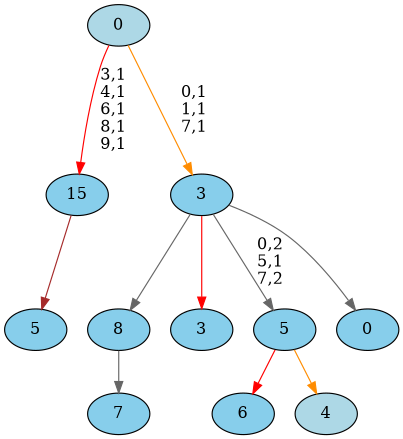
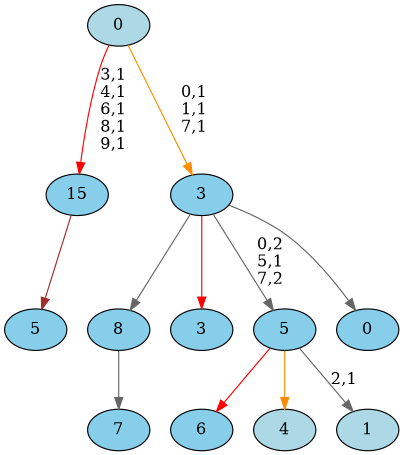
none -> (368, 430)
